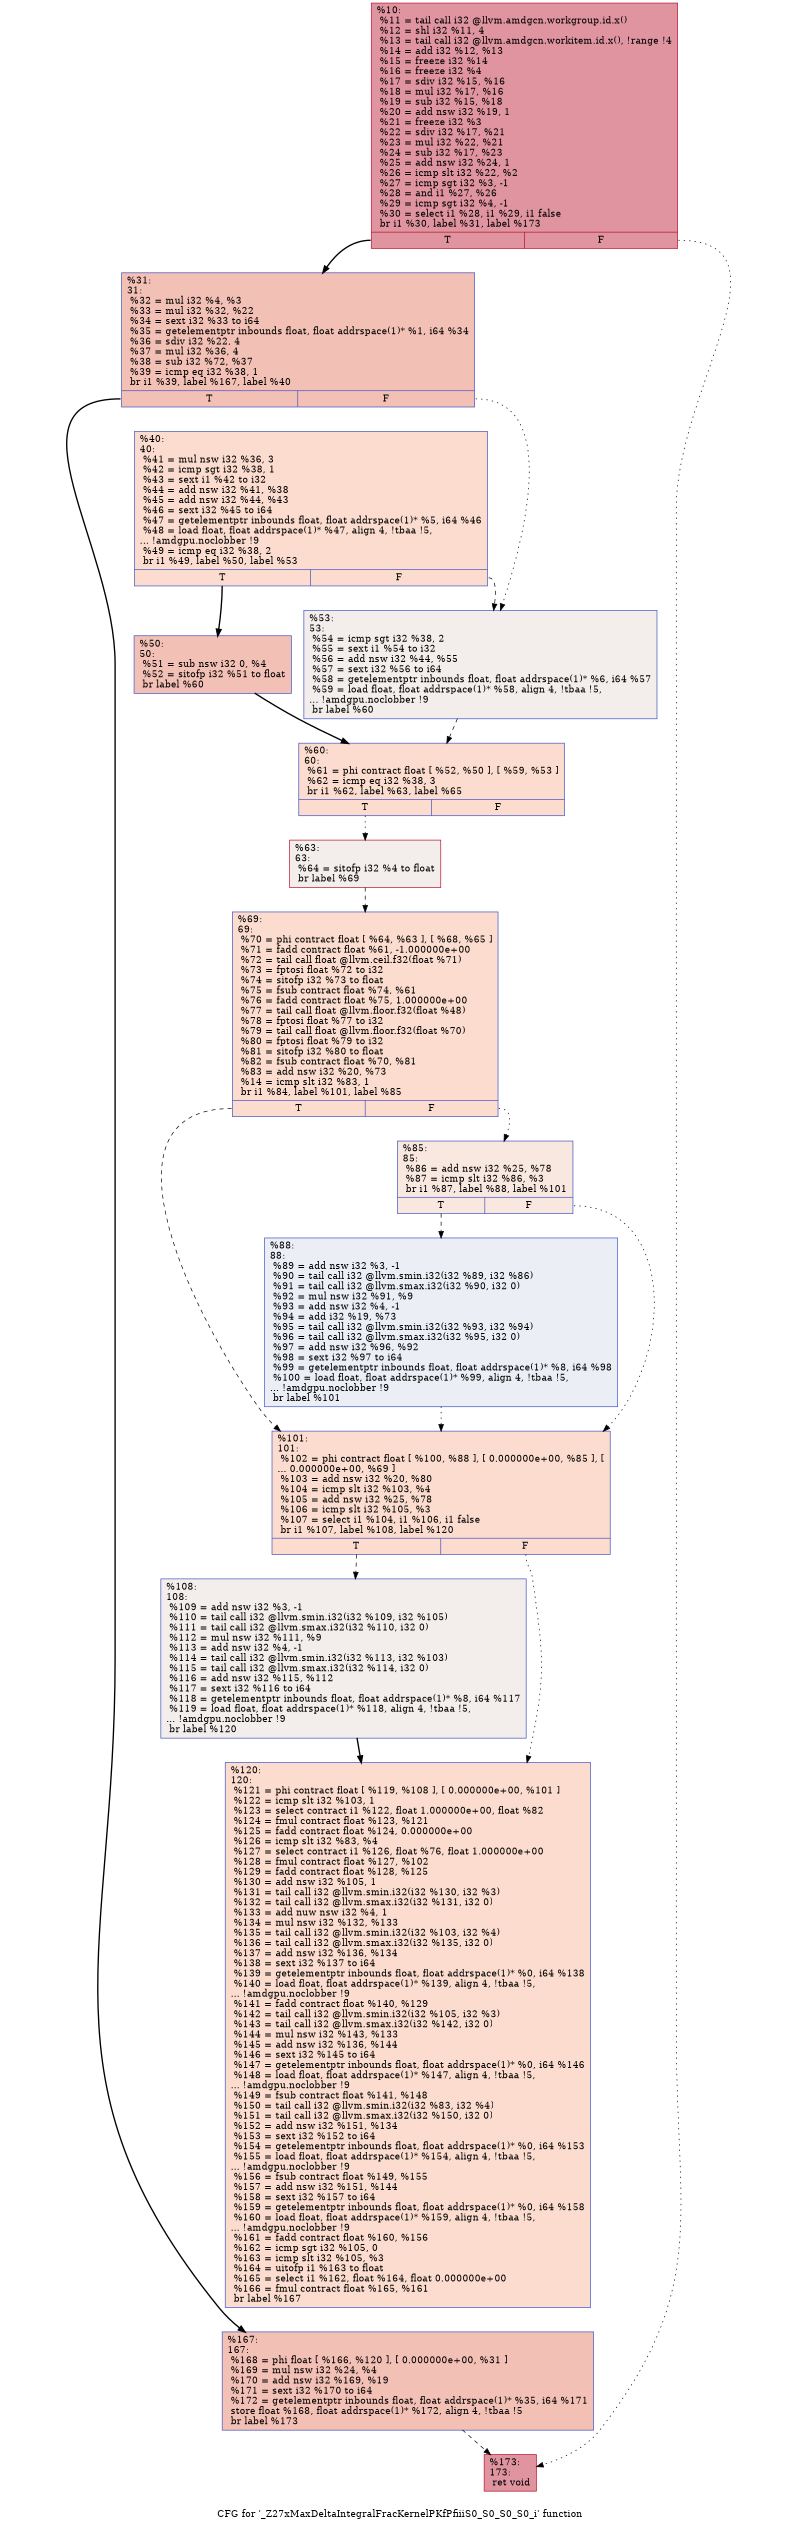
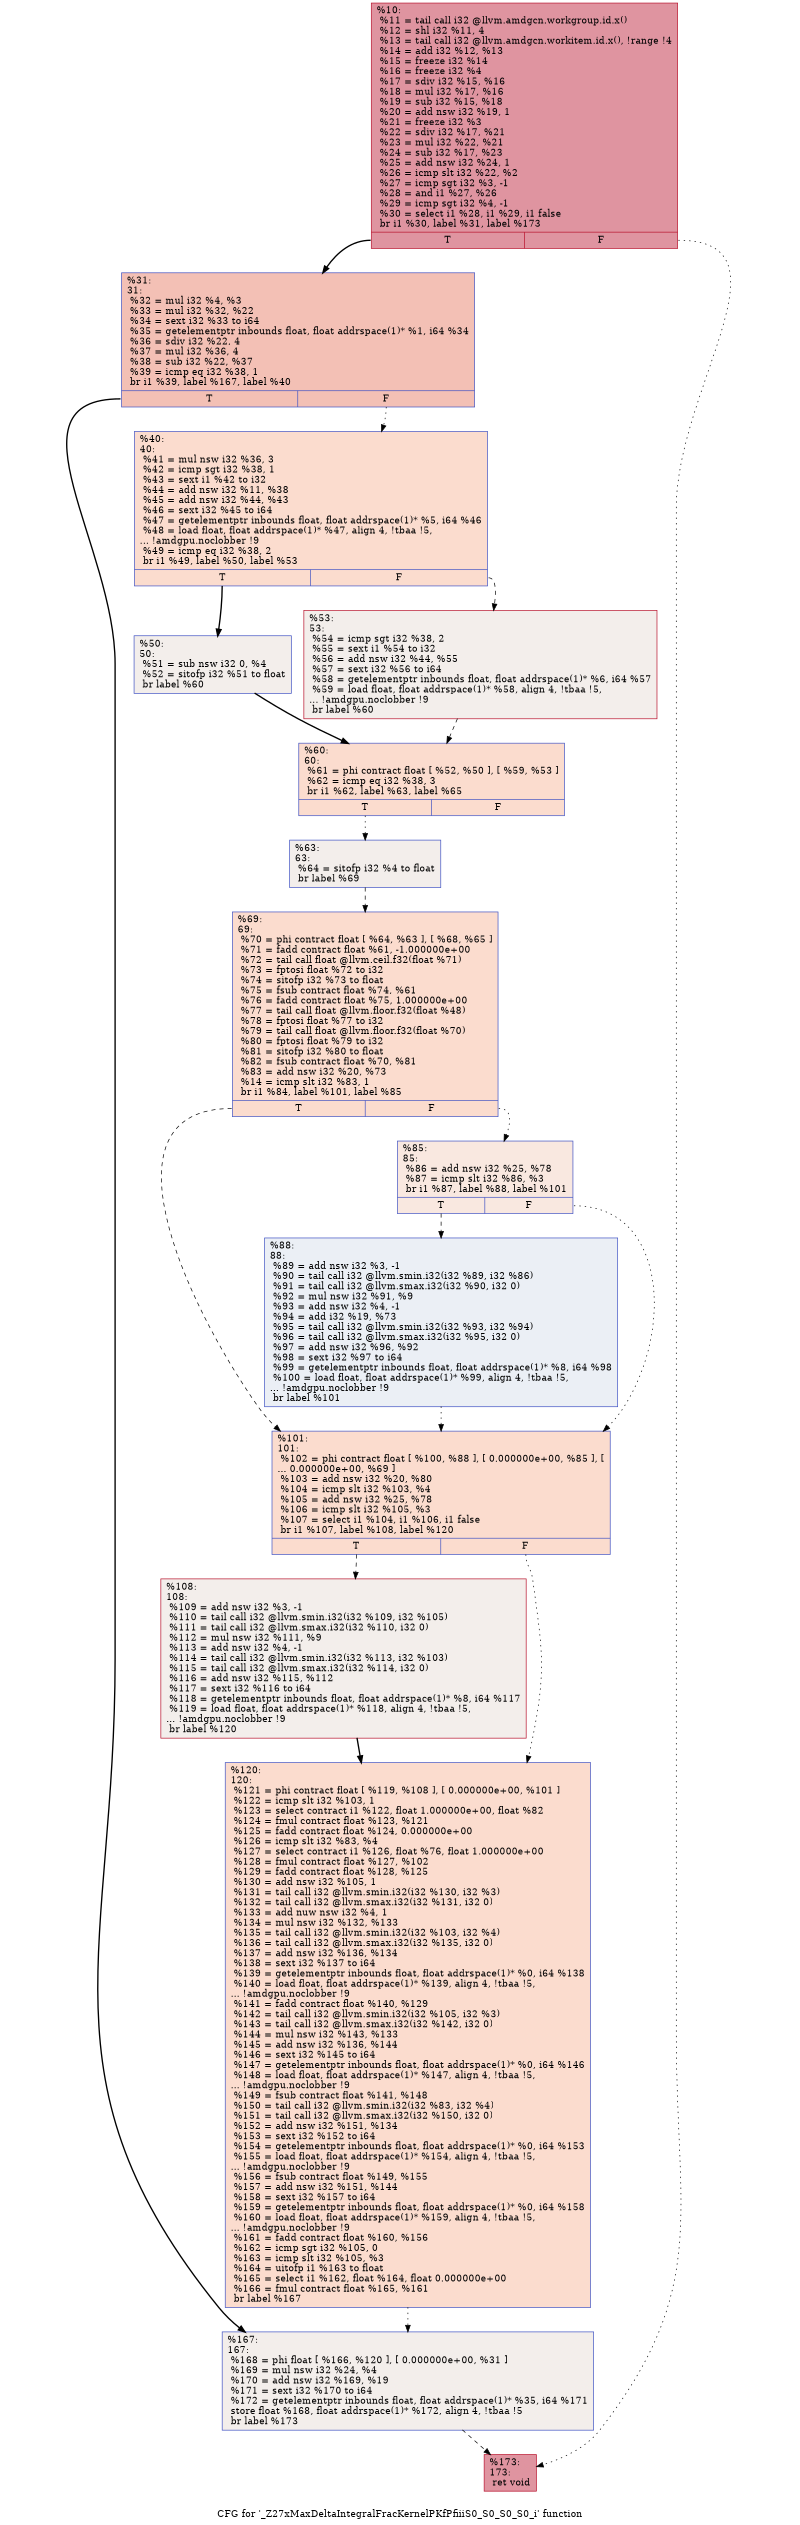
(190, 362) -> (190, 362)
(528, 488) -> (386, 416)
(214, 490) -> (214, 490)
(213, 665) -> (213, 665)
(480, 665) -> (480, 665)
(365, 864) -> (365, 864)
(344, 1659) -> (344, 1659)
none -> (408, 2316)
(408, 2381) -> (408, 2381)
